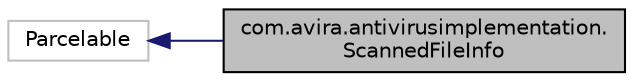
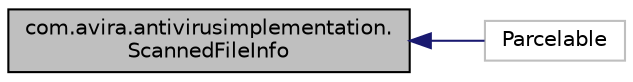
(196, 41) -> (458, 41)
